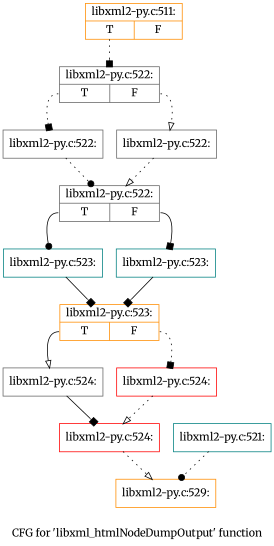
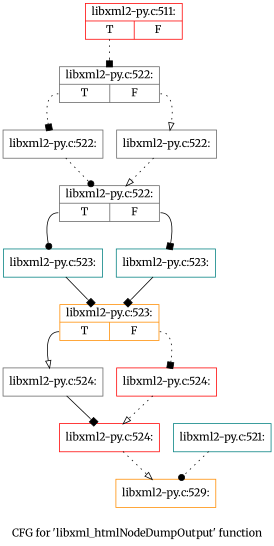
(134, 21) -> (134, 21)
